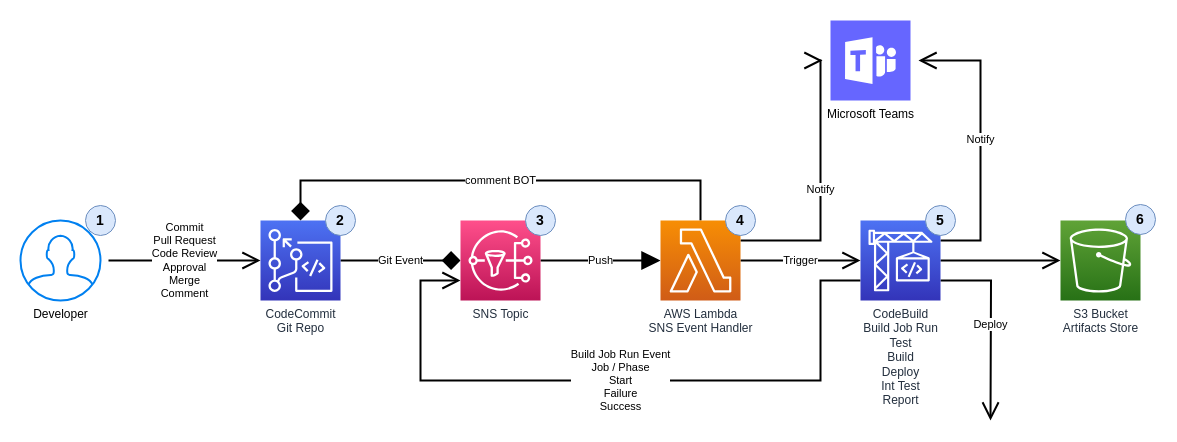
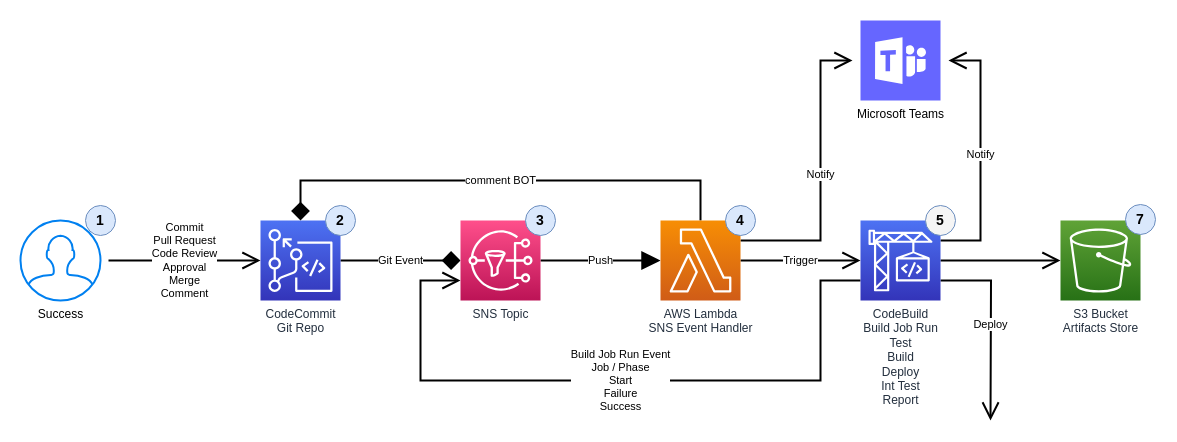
(871, 61) -> (901, 61)
(1141, 220) -> (1141, 220)
(941, 221) -> (941, 221)
(61, 315) -> (61, 315)
